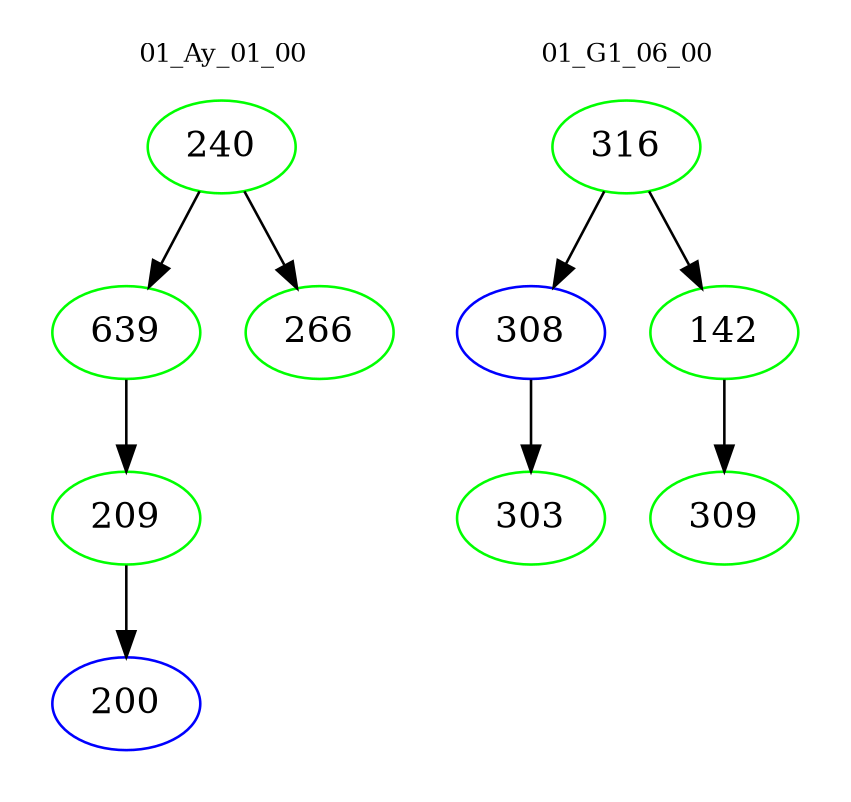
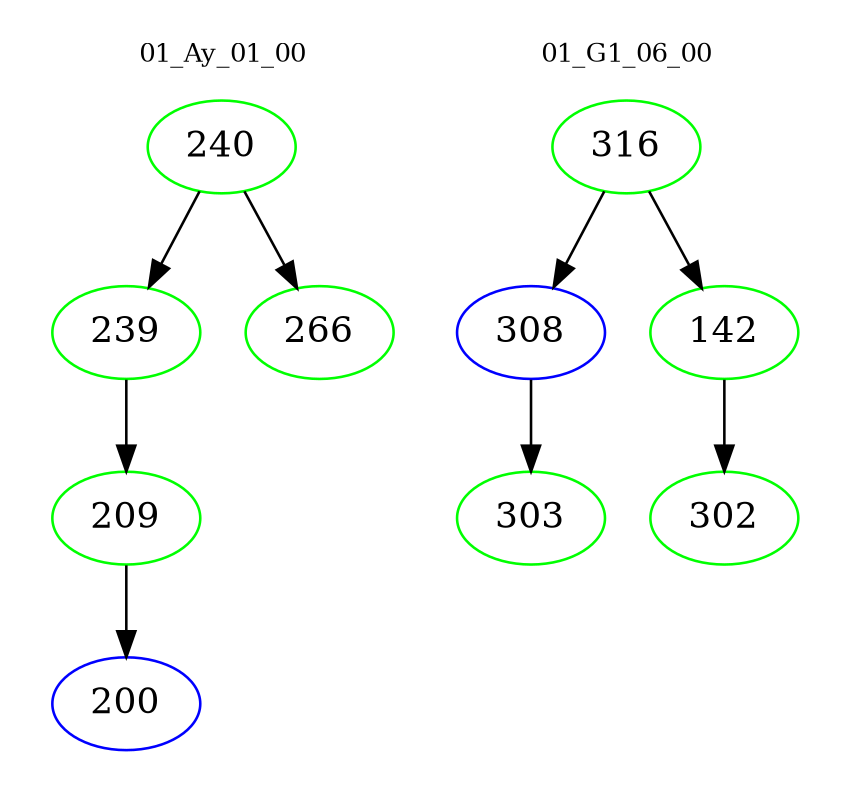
(126, 333) -> (126, 333)
(724, 518) -> (724, 518)
